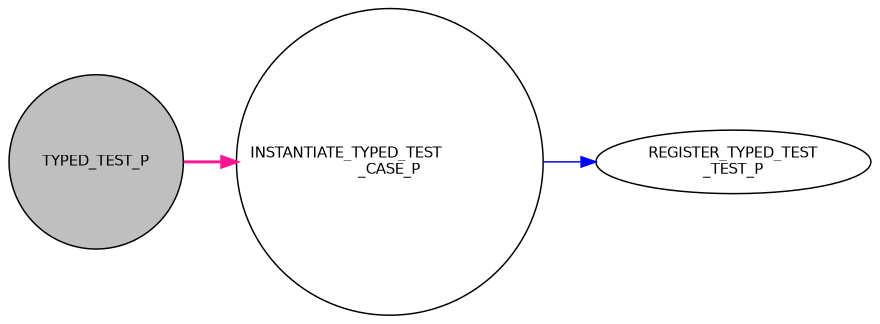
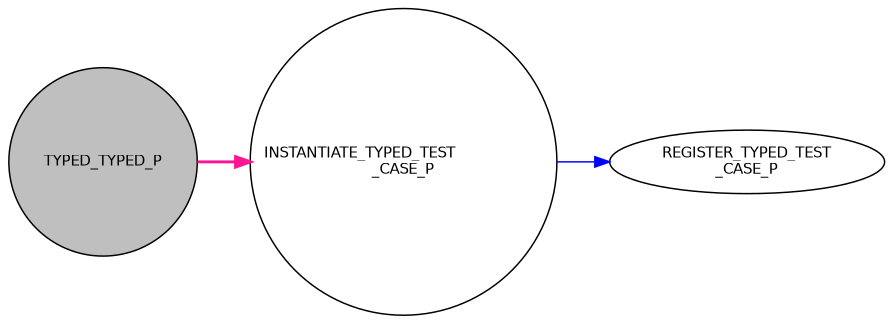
(96, 162) -> (103, 162)
(733, 162) -> (747, 162)
